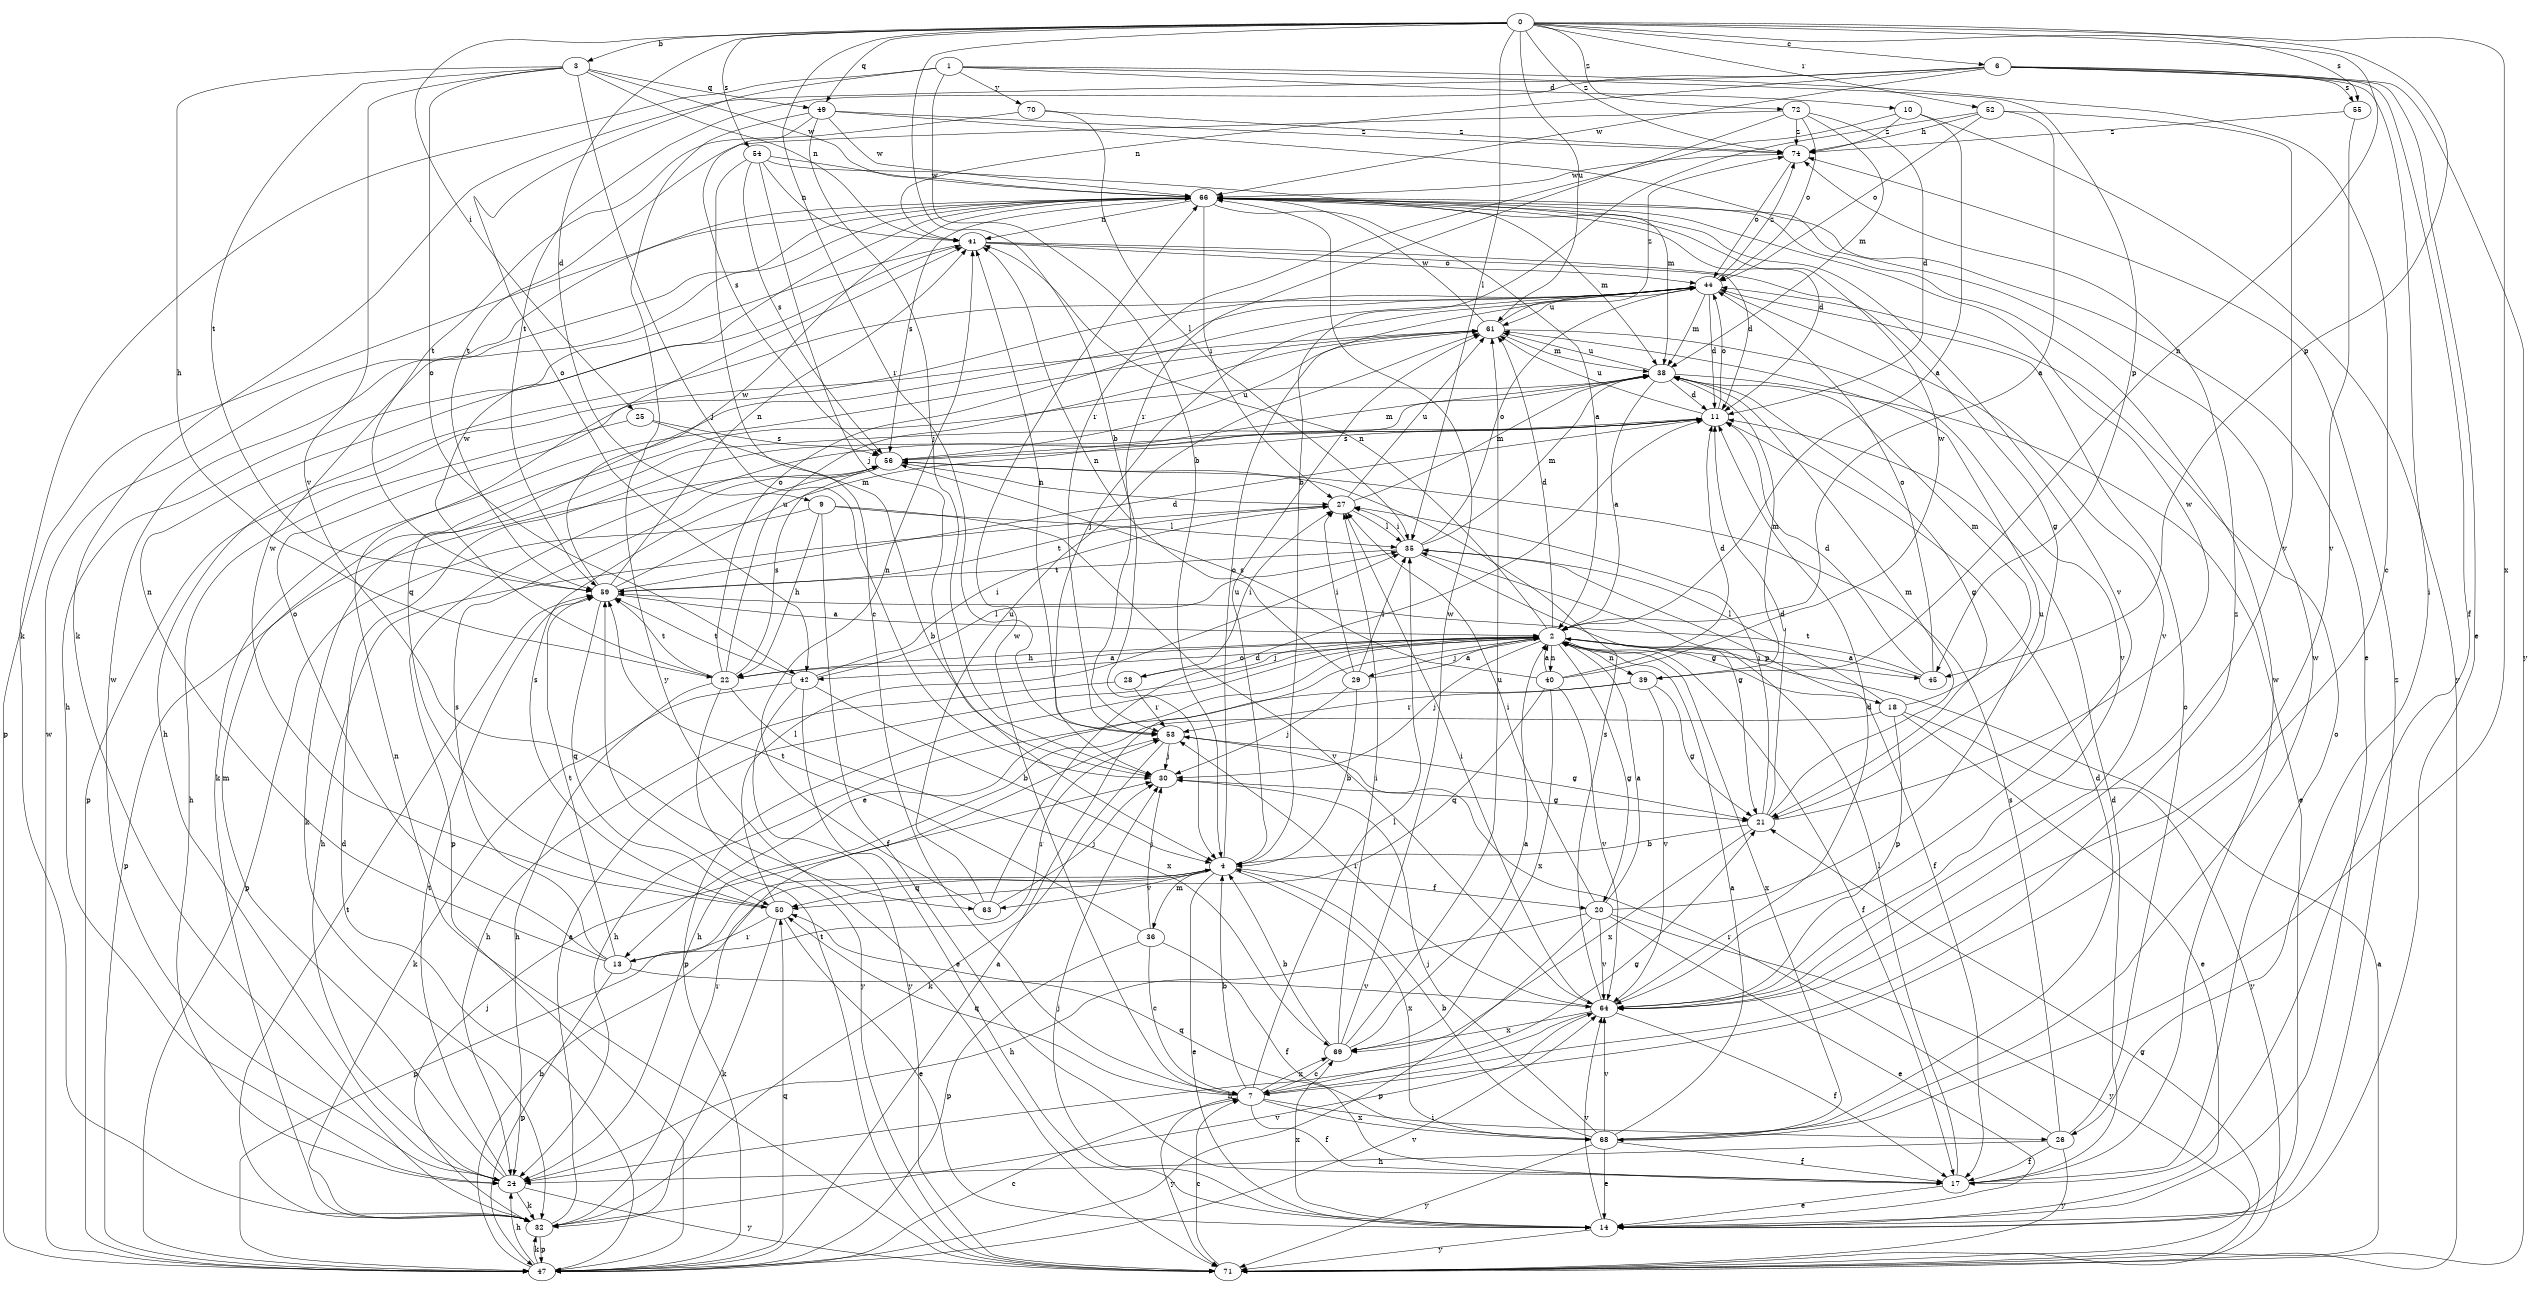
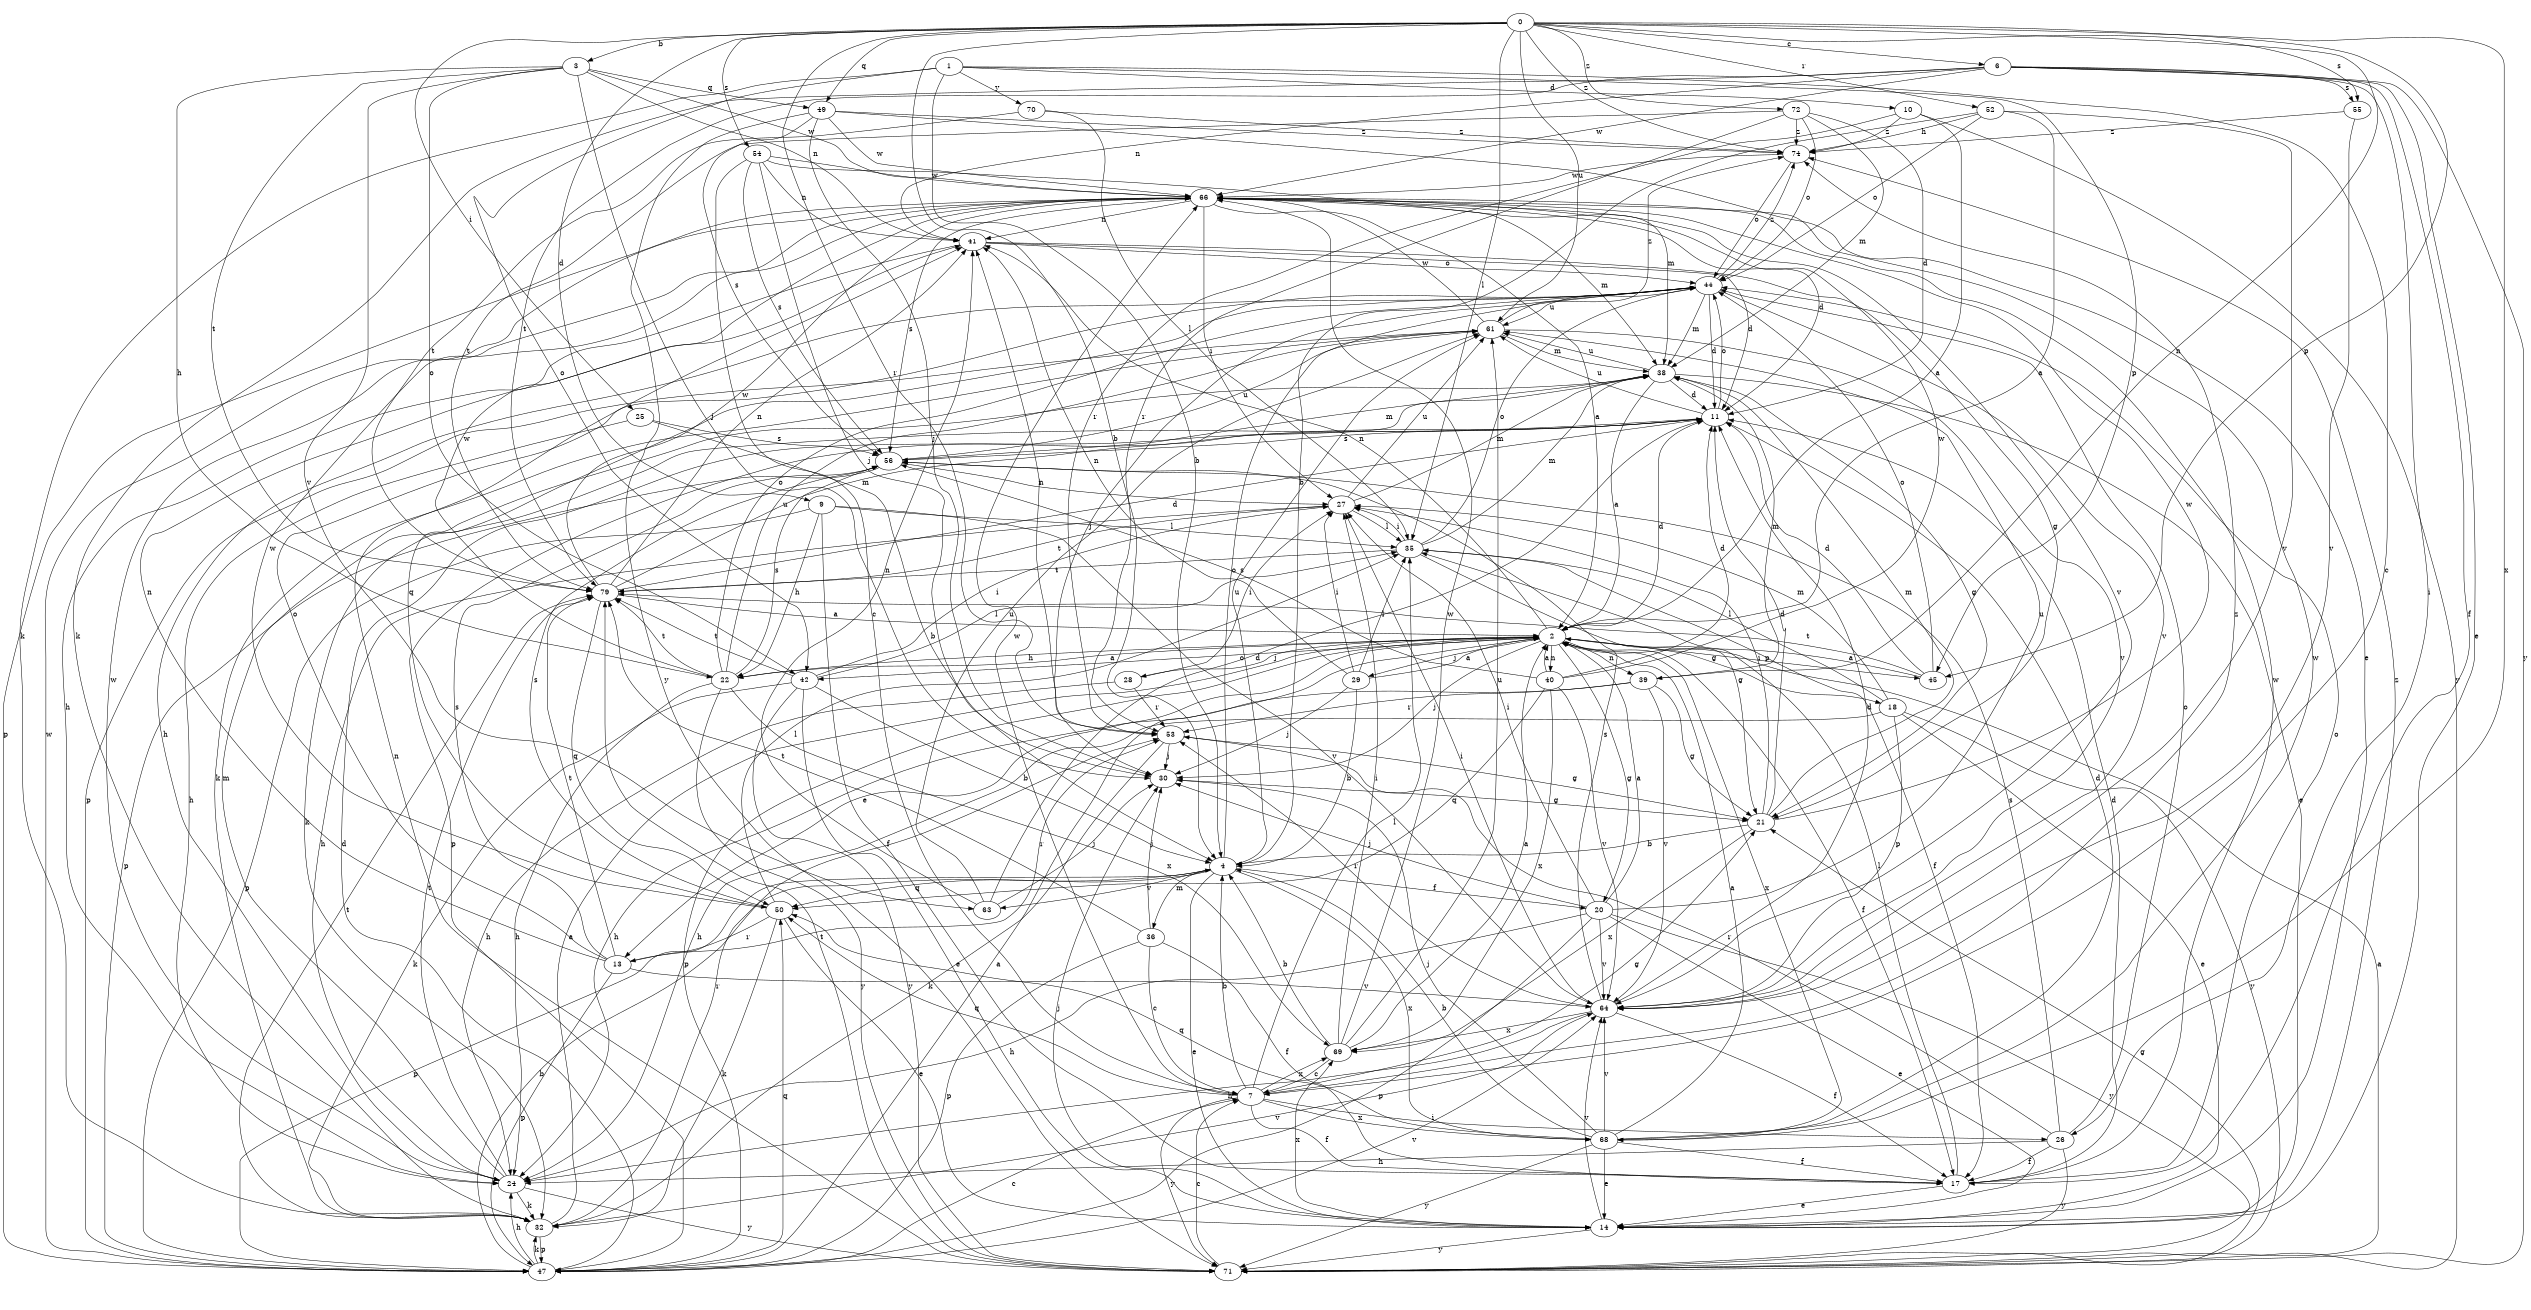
(1542, 481) -> (1658, 557)
(1944, 502) -> (1650, 546)
(605, 593) -> (605, 593)
(660, 905) -> (1372, 849)
